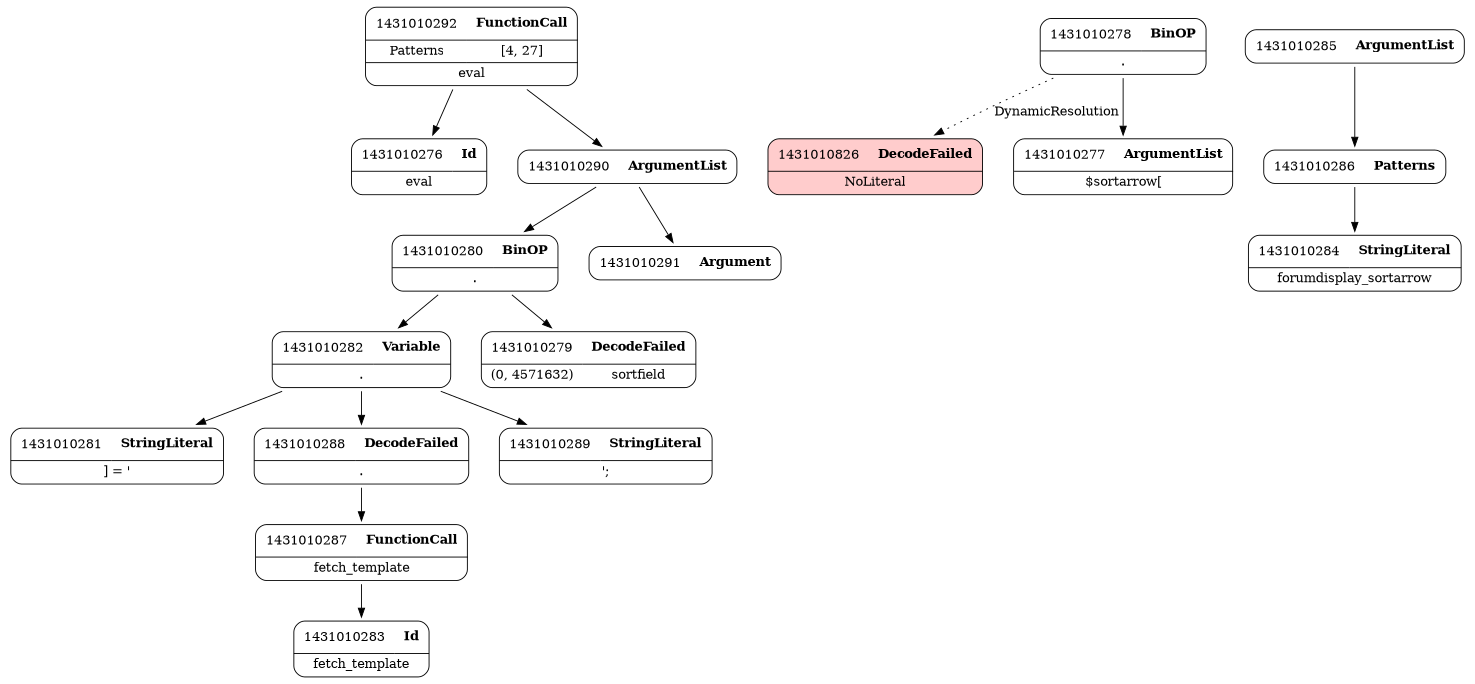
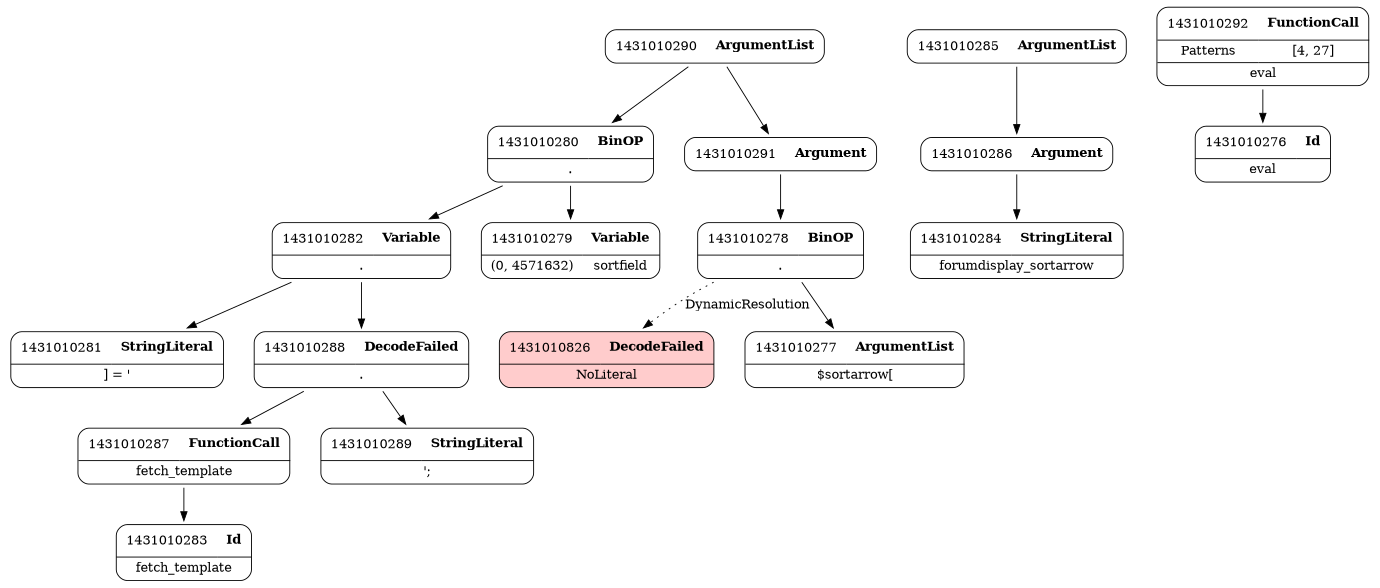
(561, 115) -> none
(1405, 166) -> (1067, 153)
none -> (781, 192)
(639, 347) -> (621, 238)
(479, 406) -> (392, 404)
